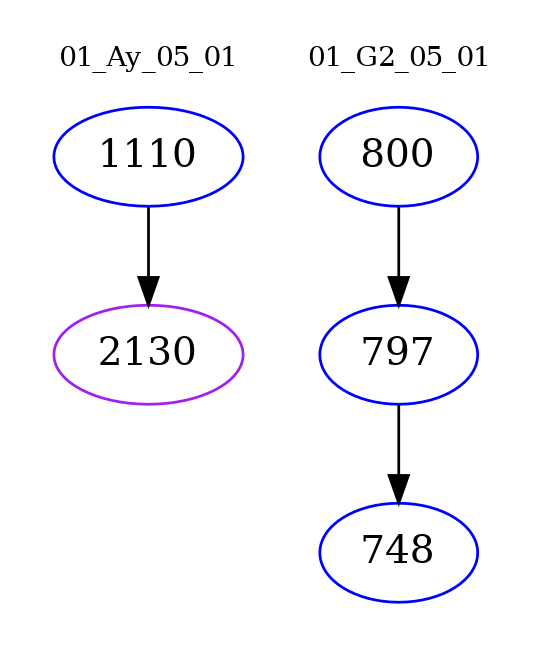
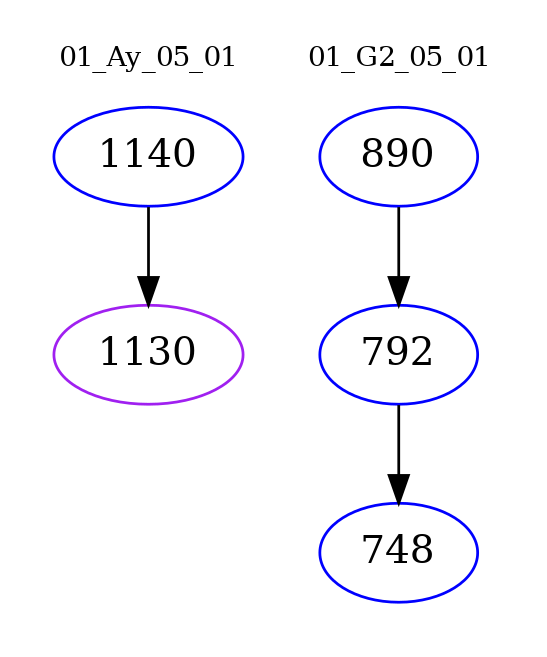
(148, 157) -> (148, 157)
(399, 157) -> (399, 157)
(148, 355) -> (148, 355)
(399, 355) -> (399, 355)
